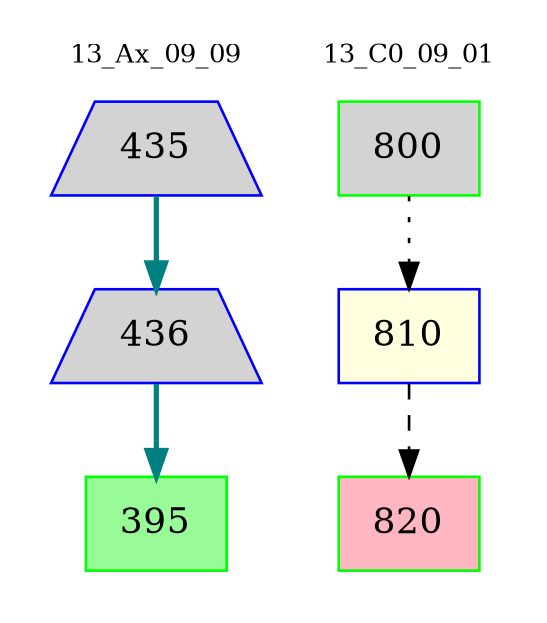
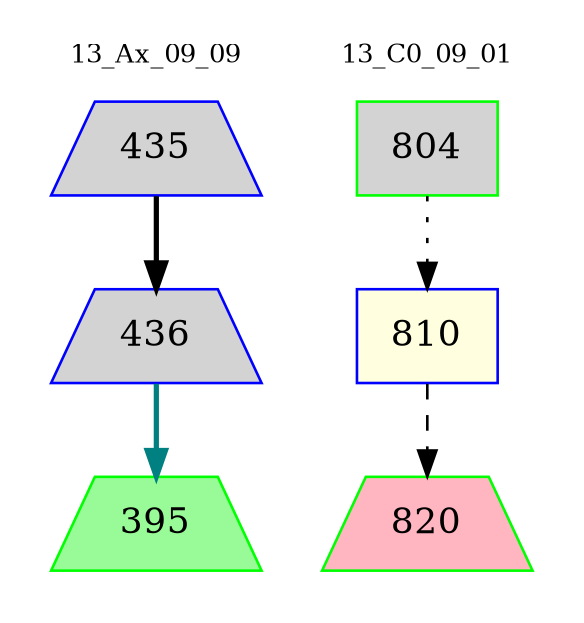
(409, 149) -> (427, 149)
(156, 230) -> (156, 230)
(156, 524) -> (156, 524)
(409, 524) -> (427, 524)
